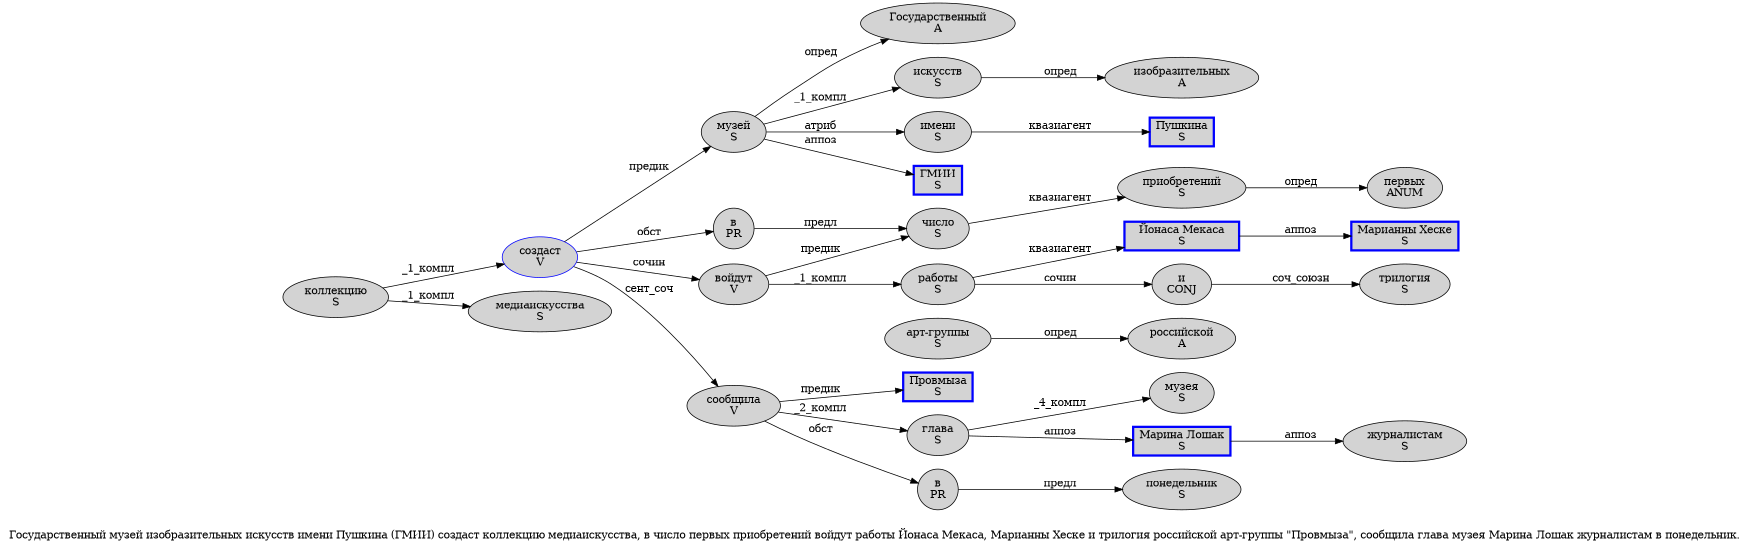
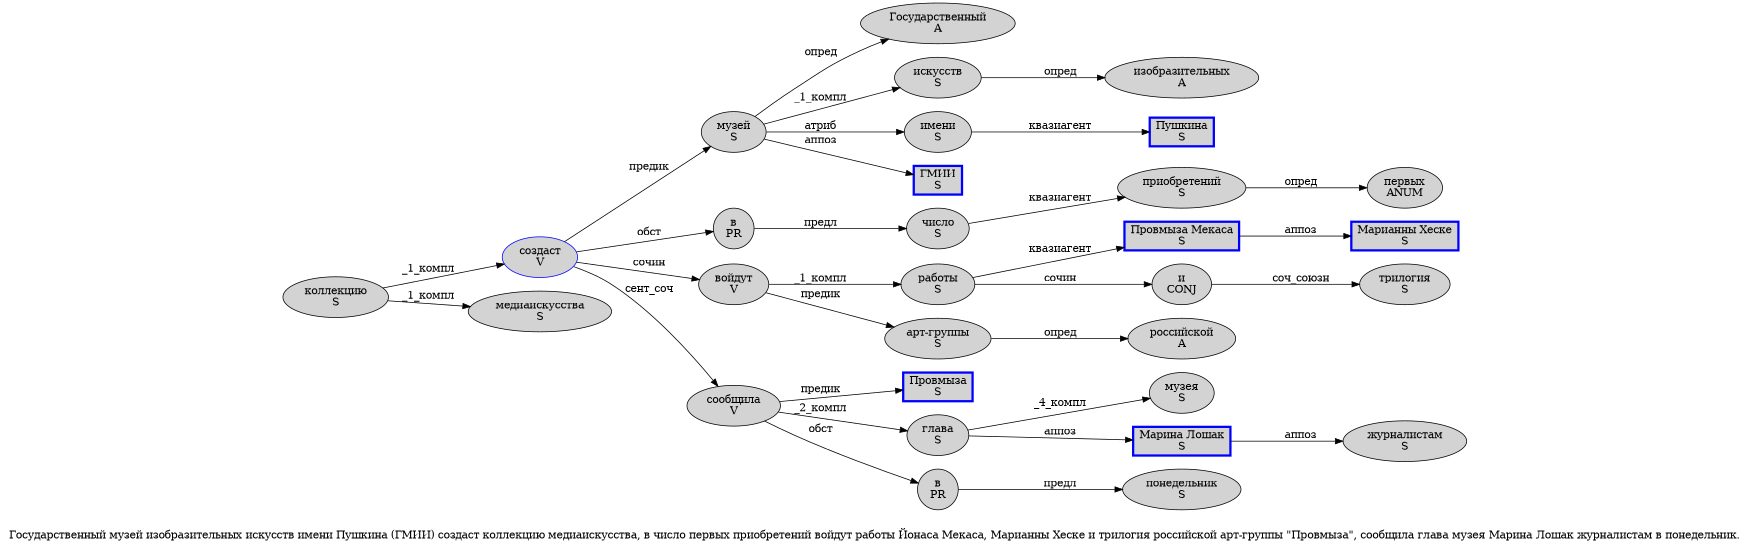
(1182, 236) -> (1182, 236)
(834, 257) -> (826, 309)
